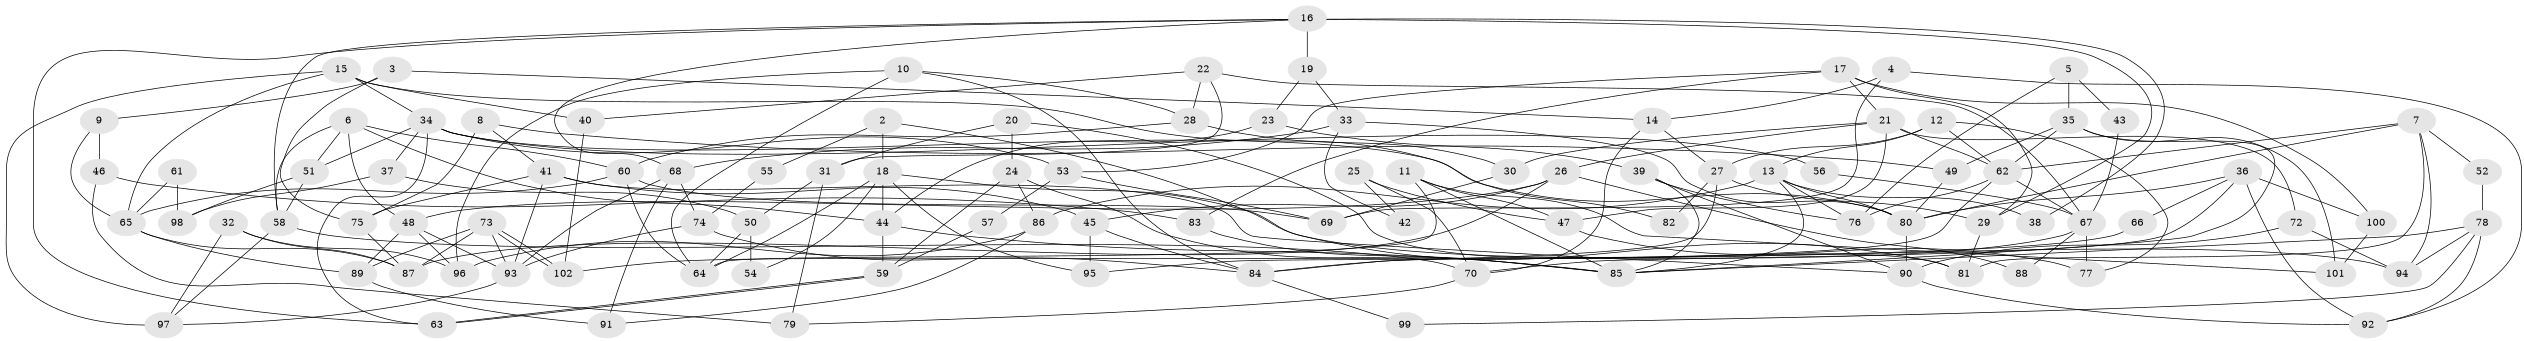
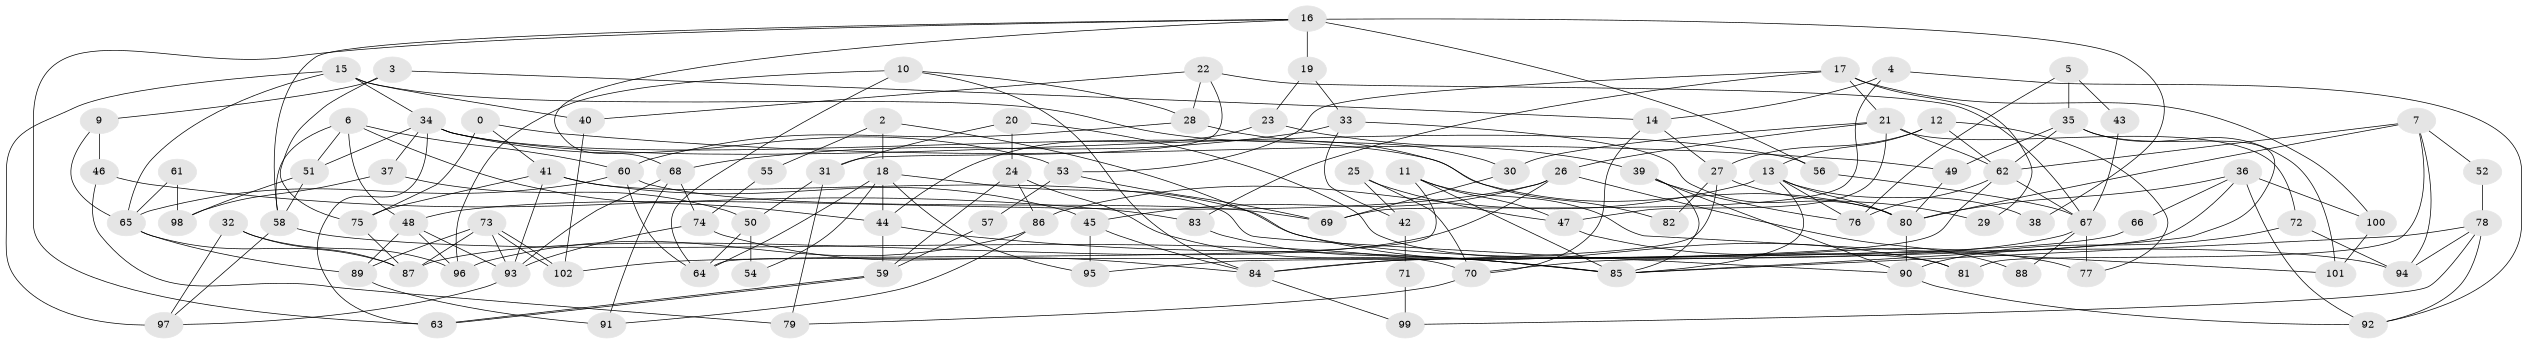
(1848, 31) -> (1571, 76)
(480, 121) -> (480, 121)
(1976, 244) -> none
none -> (1405, 274)
